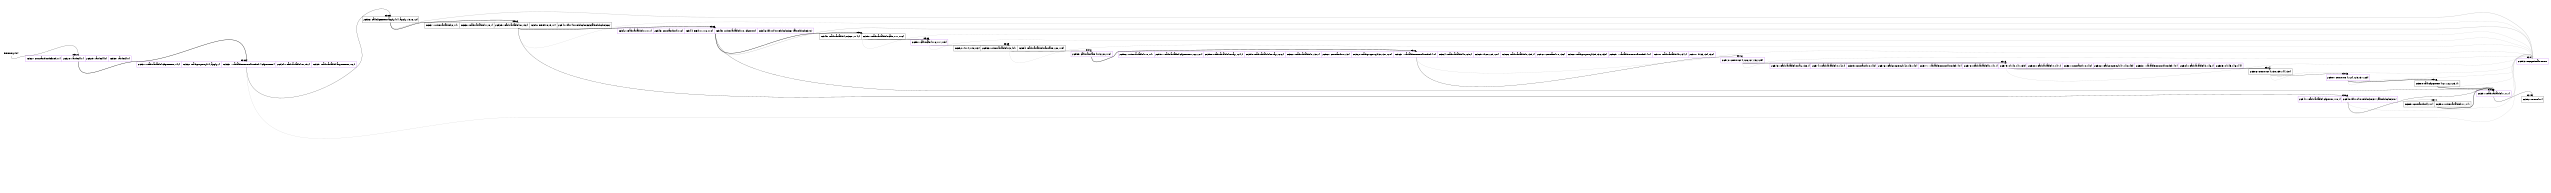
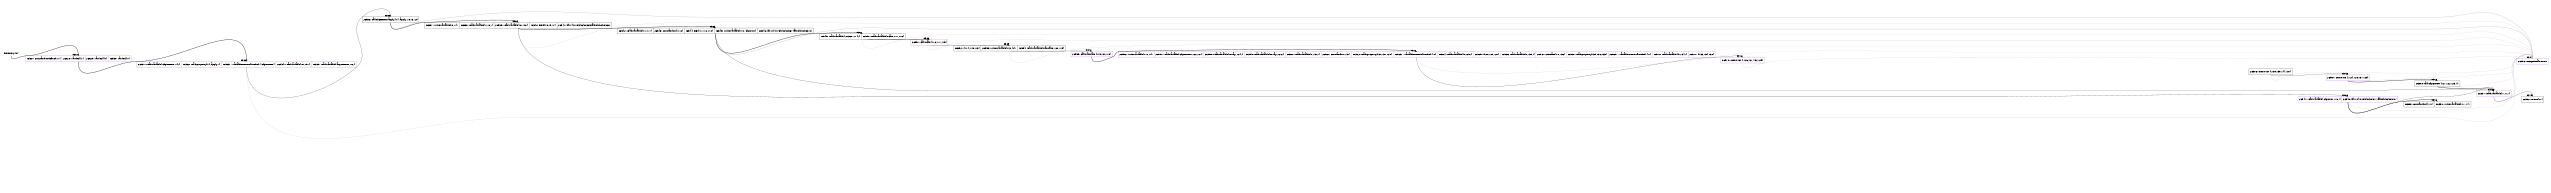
(716, 31) -> (716, 31)
(46, 52) -> (46, 52)
(2007, 66) -> none
(2402, 102) -> (2402, 102)
(2471, 107) -> none
